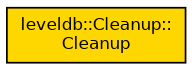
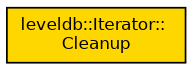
(96, 35) -> (96, 35)
